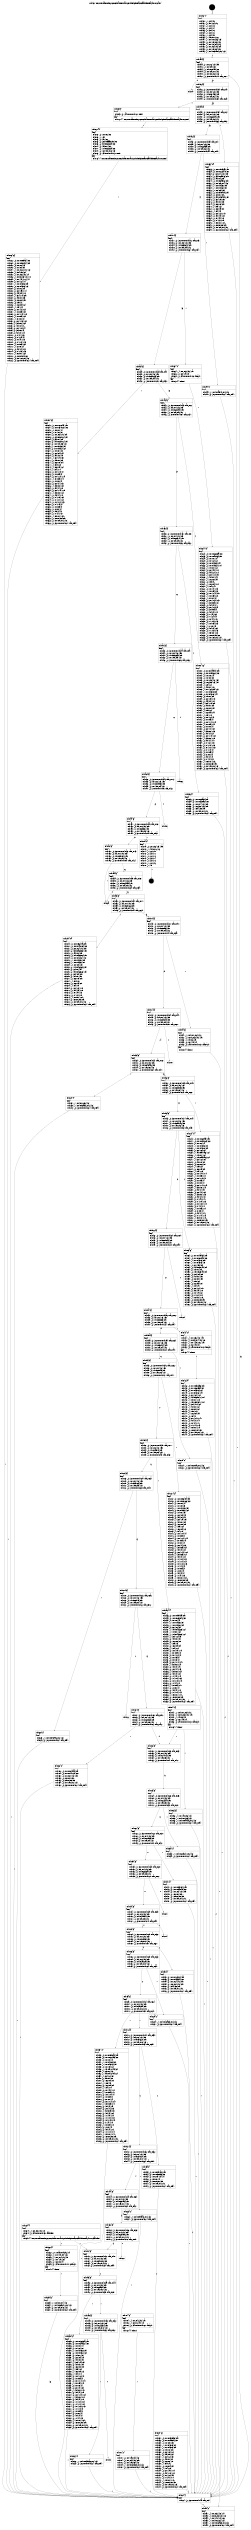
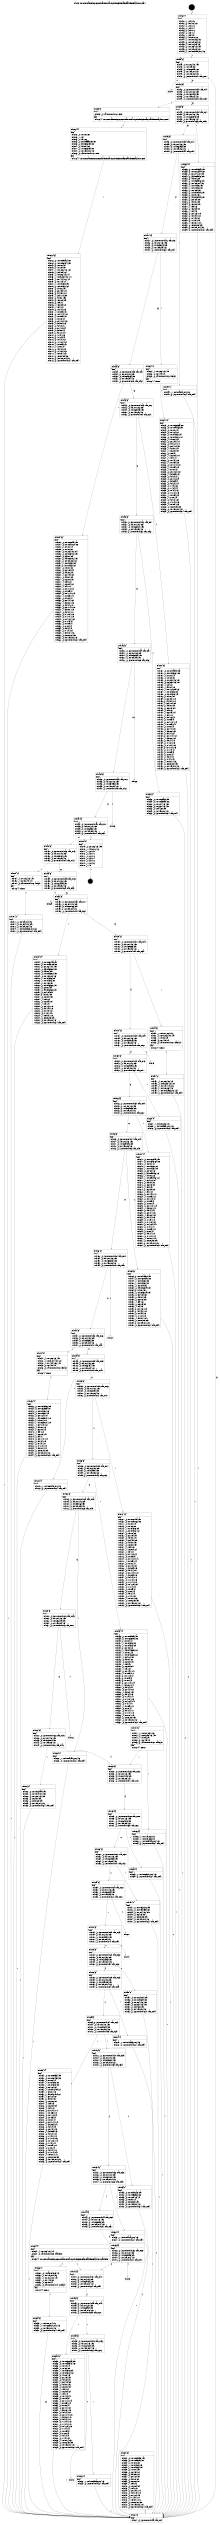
(105, 881) -> (43, 867)
(202, 2504) -> (182, 1811)
